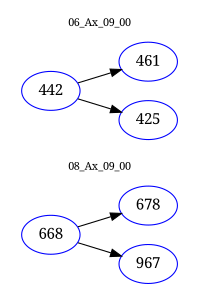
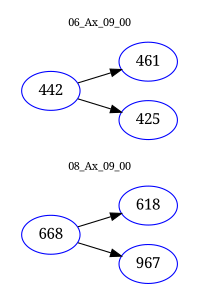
(148, 206) -> (148, 206)
